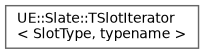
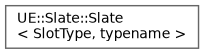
(102, 27) -> (102, 27)
